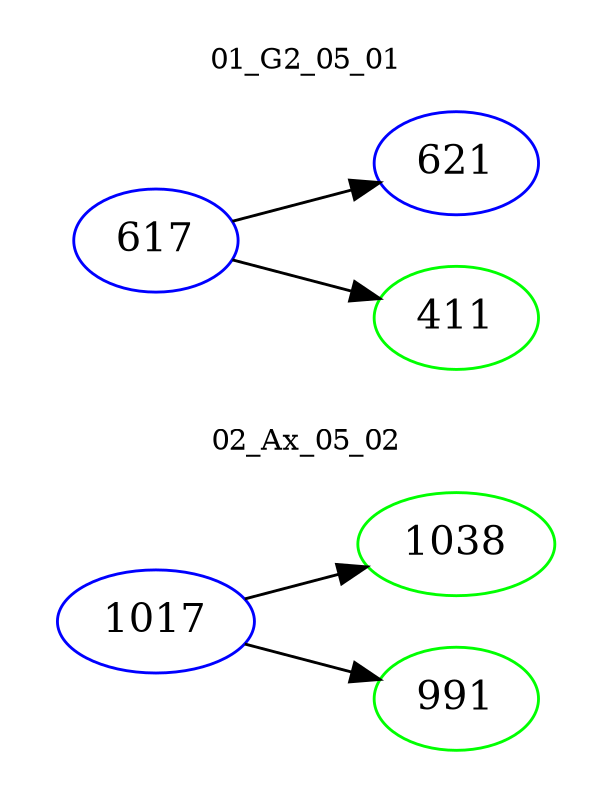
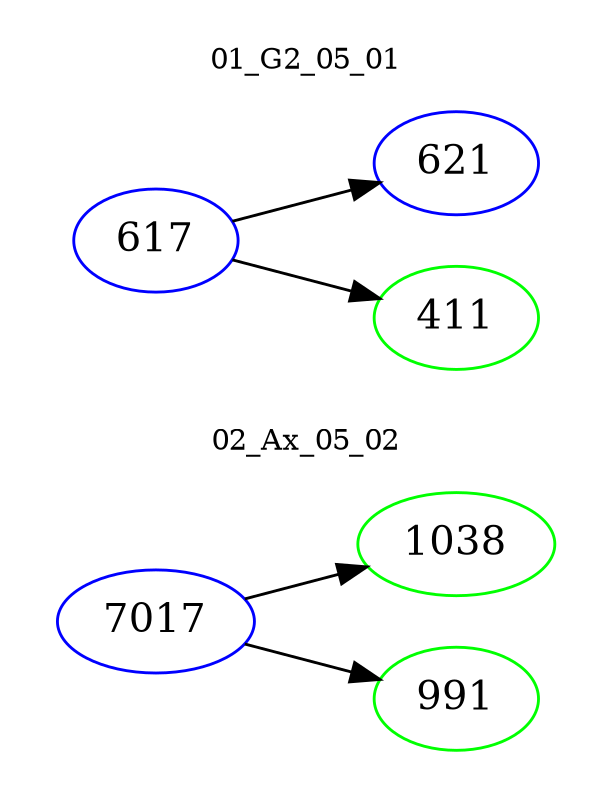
(156, 621) -> (156, 621)
